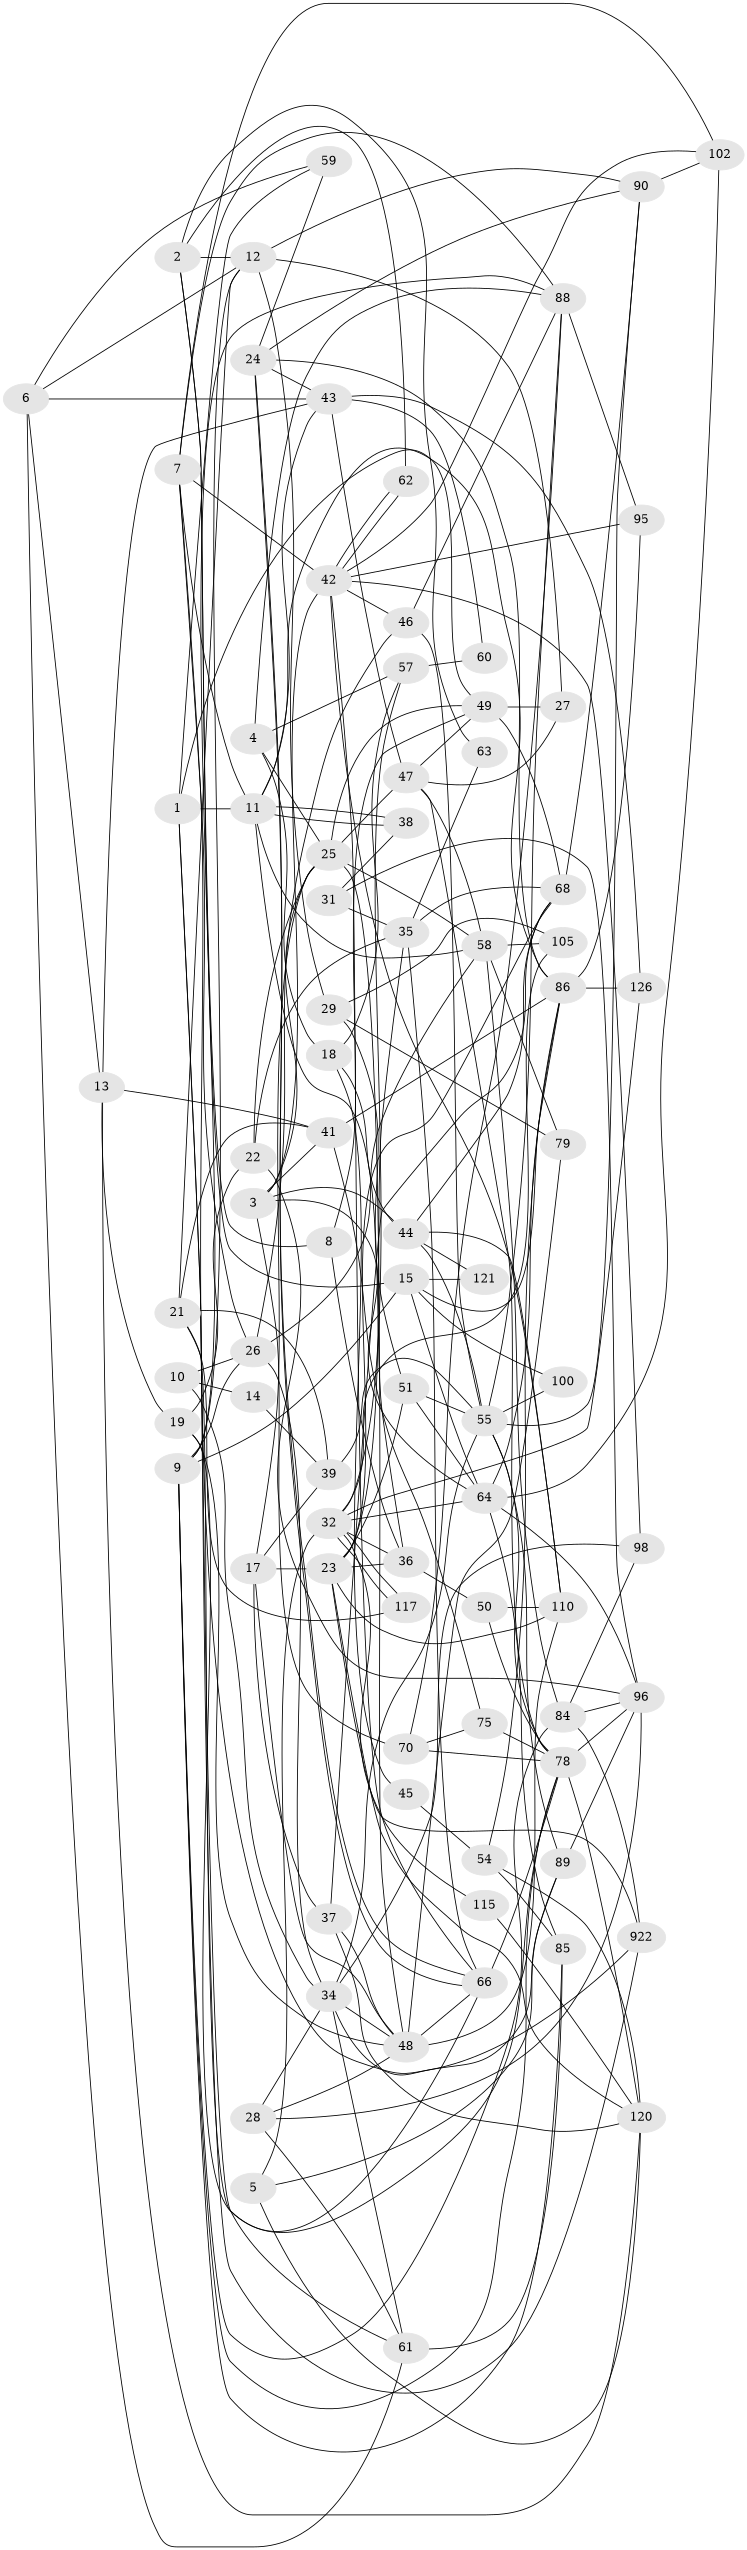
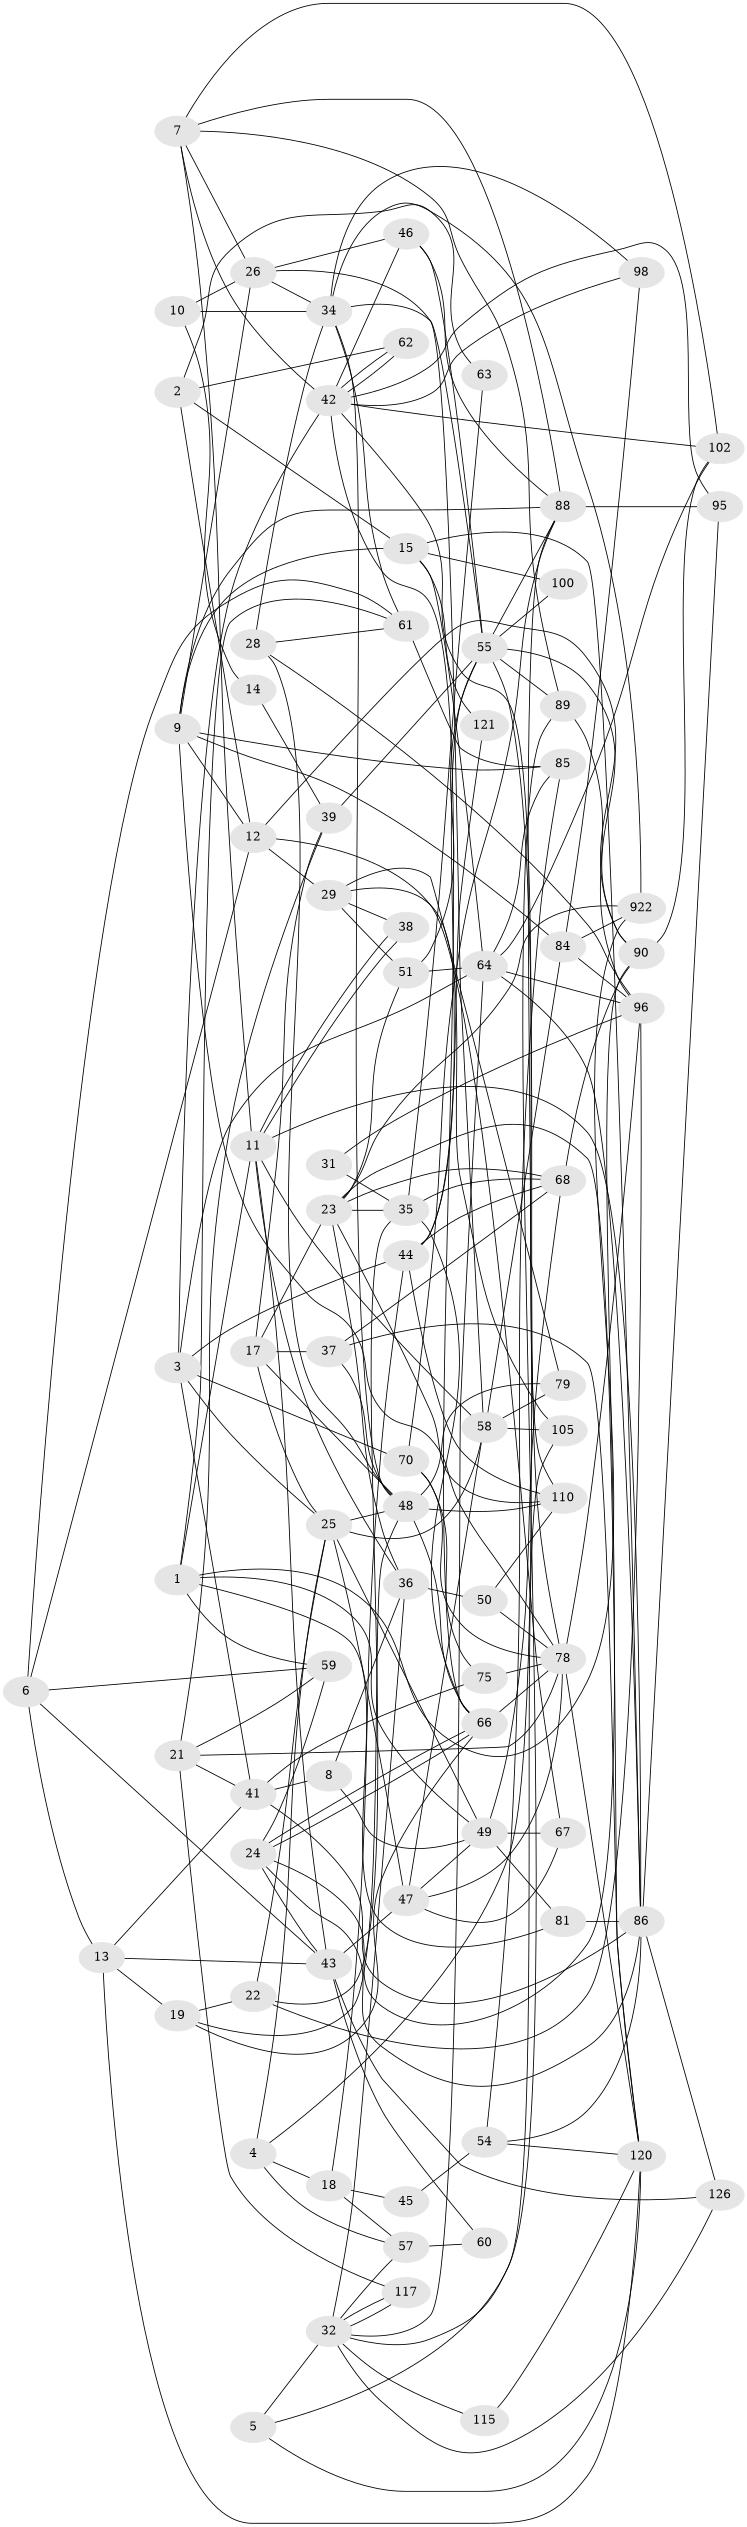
(563, 707) -> (563, 1833)
(205, 790) -> (298, 1783)
(368, 862) -> (368, 911)
(197, 911) -> (257, 1715)
none -> (563, 1922)
